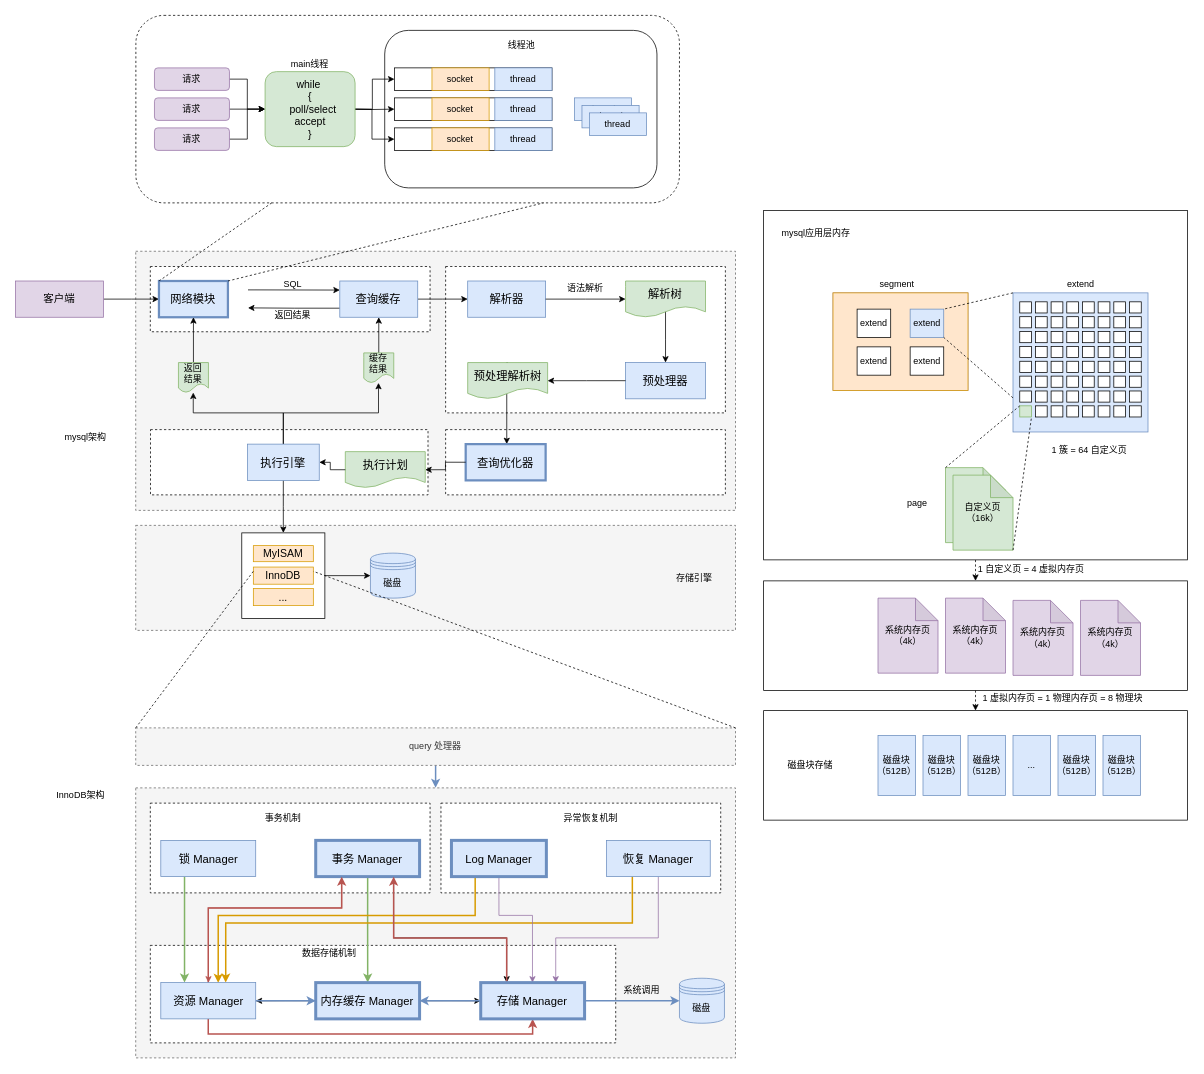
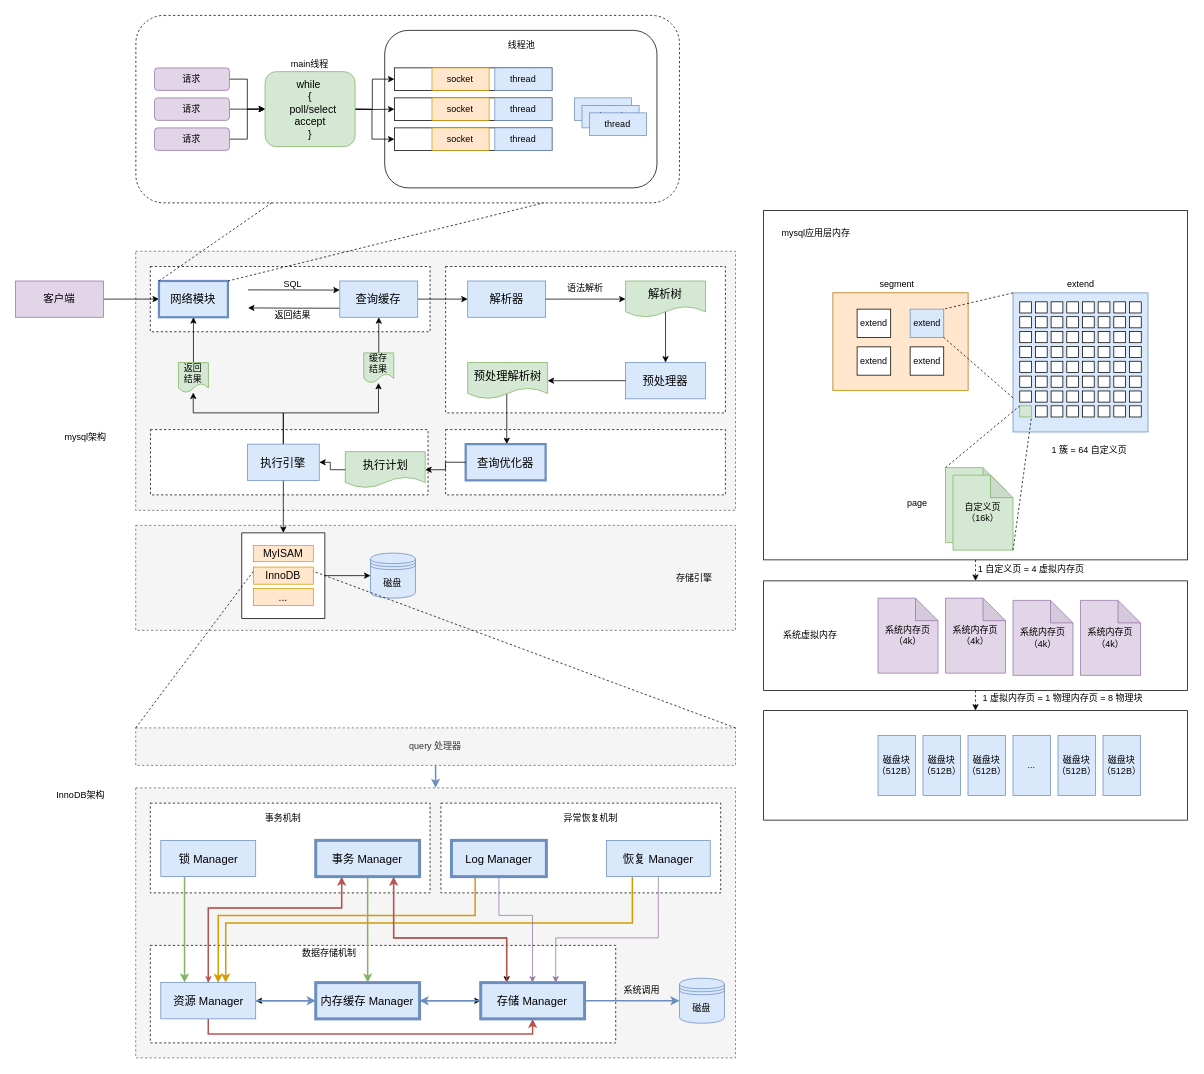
none -> (810, 636)
(810, 765) -> none
